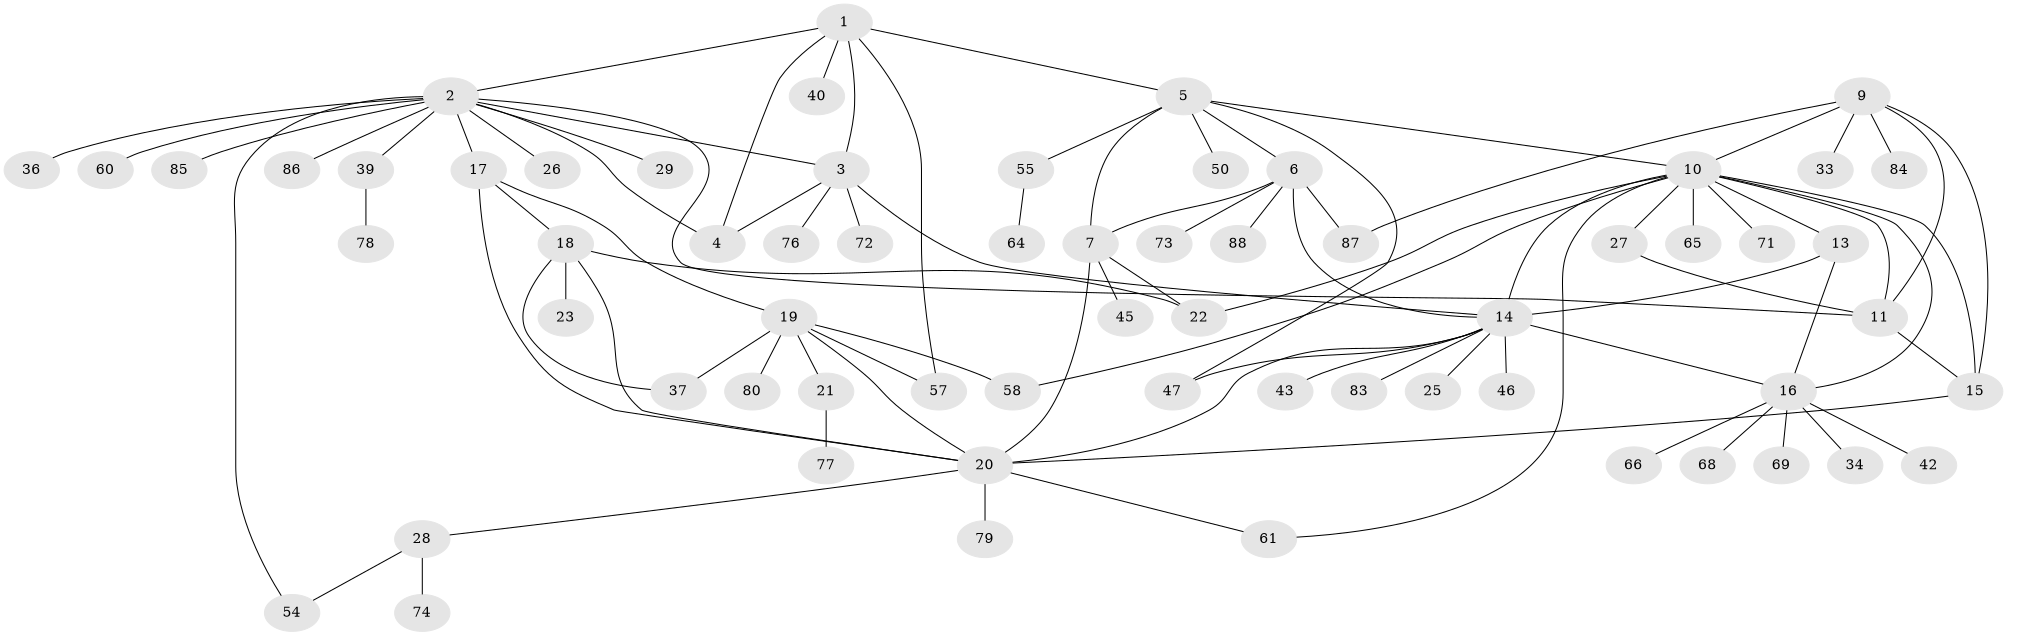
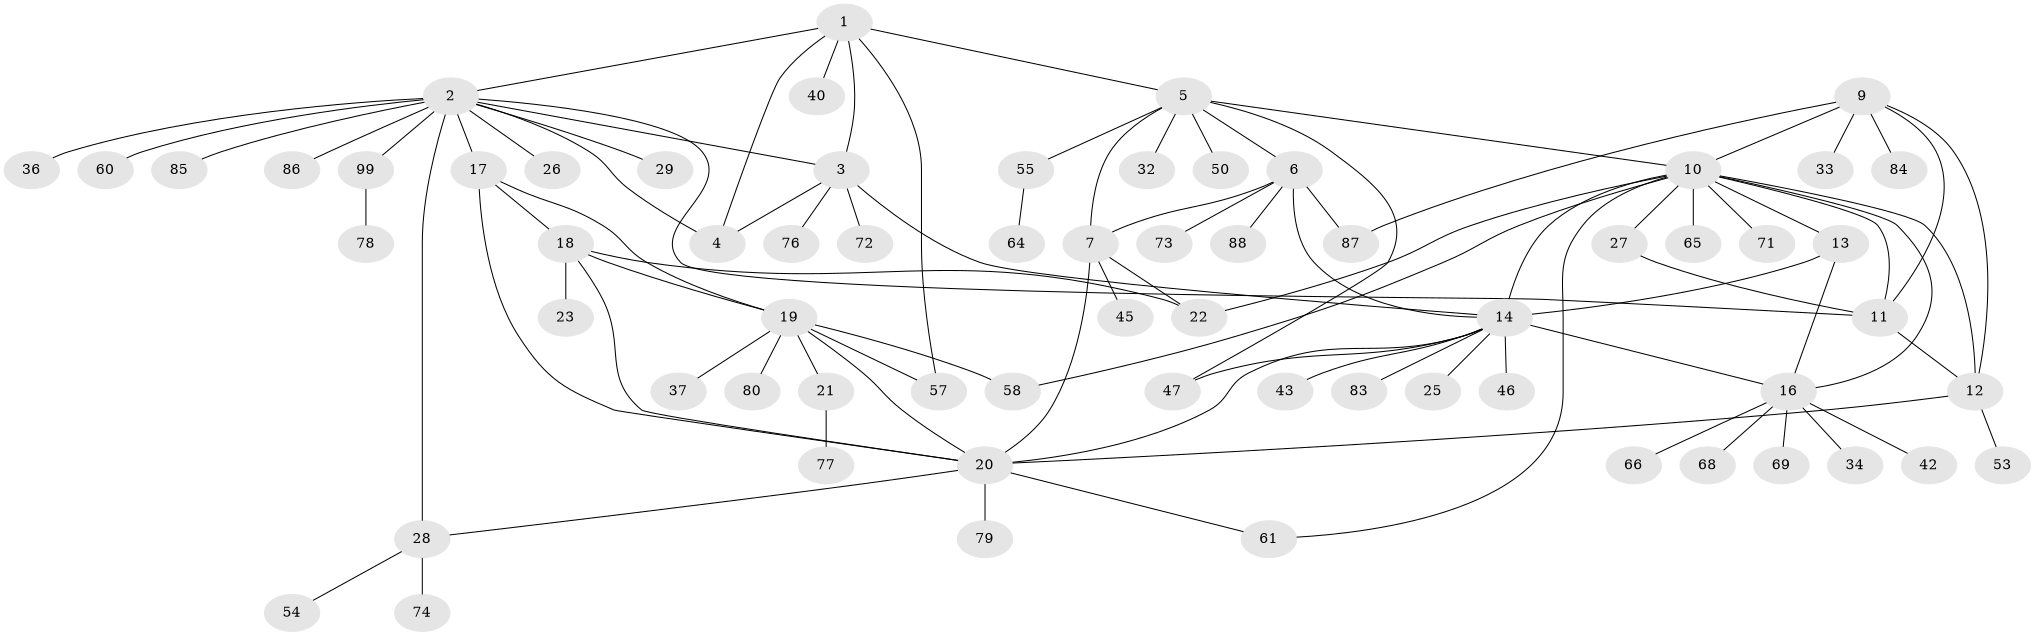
(366, 170) -> (366, 170)
none -> (1147, 170)
(236, 285) -> (422, 316)
(547, 355) -> (675, 285)
(1975, 392) -> (1975, 392)
none -> (2003, 465)
